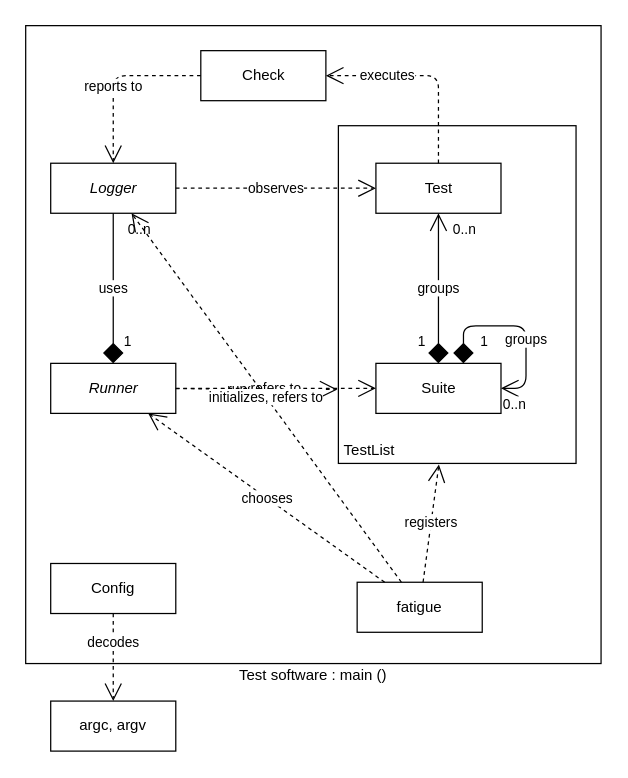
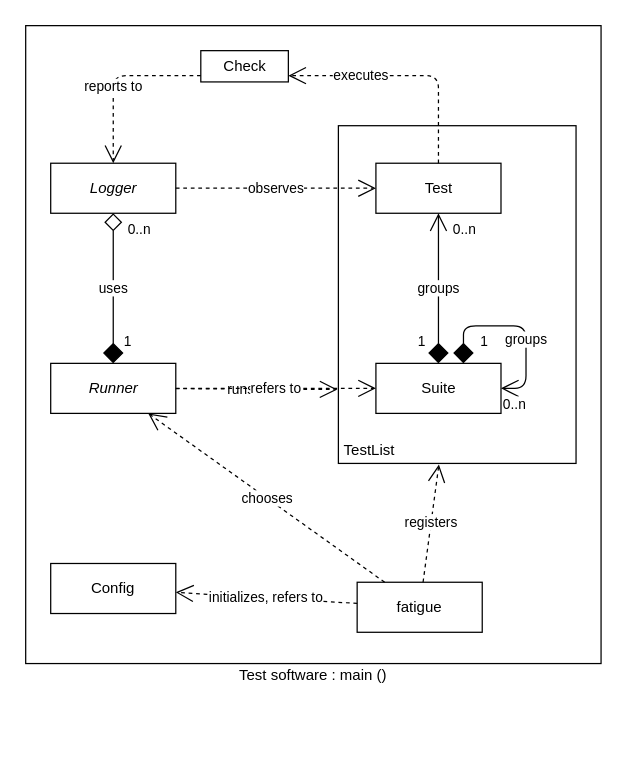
(263, 76) -> (244, 66)
(113, 222) -> (113, 231)
(267, 399) -> (268, 598)
(113, 655) -> none
(113, 726) -> none
